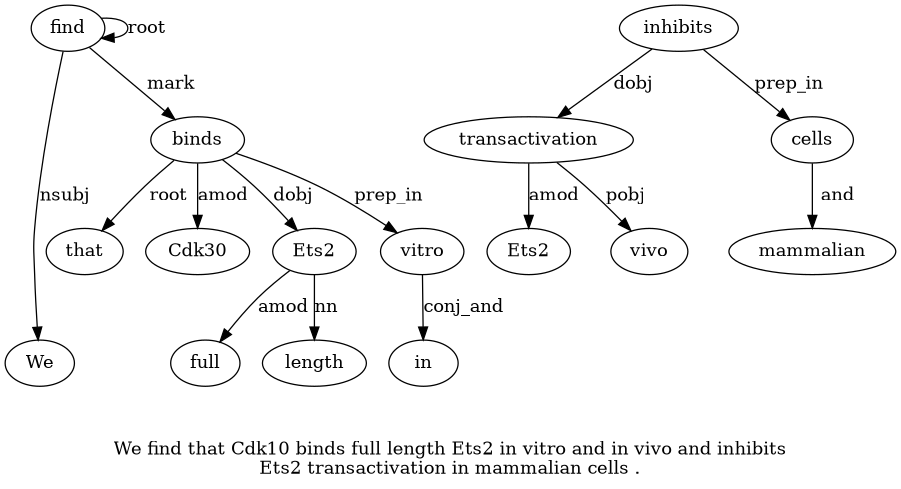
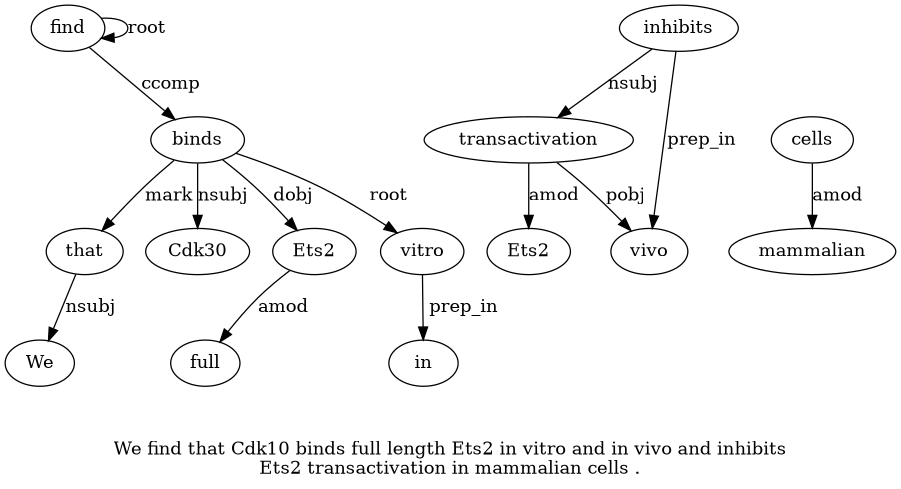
(741, 81) -> (665, 133)
(171, 84) -> (171, 84)
(633, 84) -> (633, 84)
(39, 188) -> (65, 302)
(169, 196) -> (169, 196)
(223, 196) -> (223, 196)
(389, 196) -> (389, 196)
(838, 196) -> (838, 196)
(464, 307) -> (464, 307)
(314, 363) -> none
